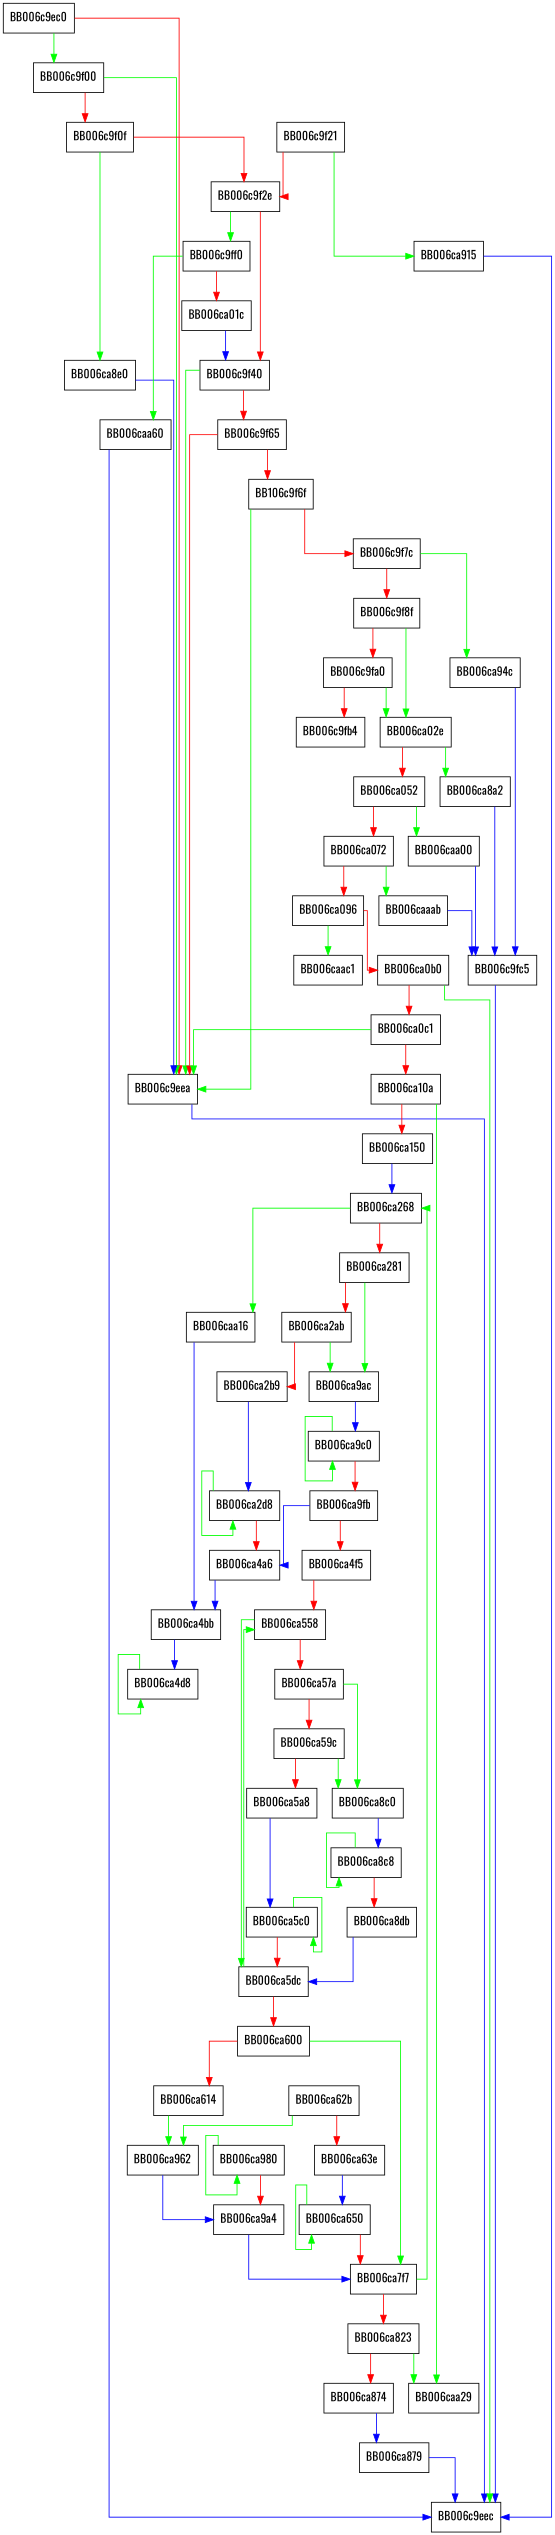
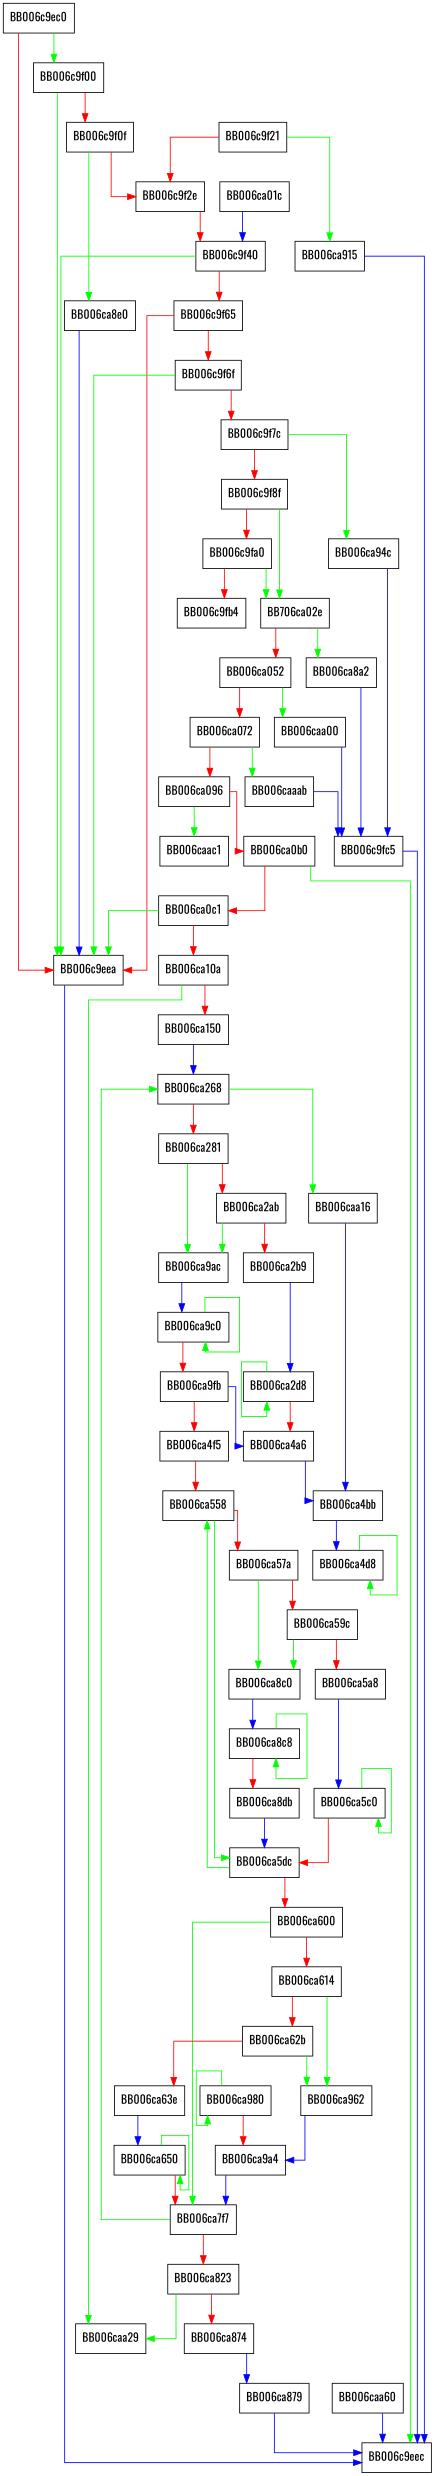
(217, 256) -> none
(281, 494) -> (208, 375)
(416, 732) -> (295, 613)
none -> (292, 2007)
